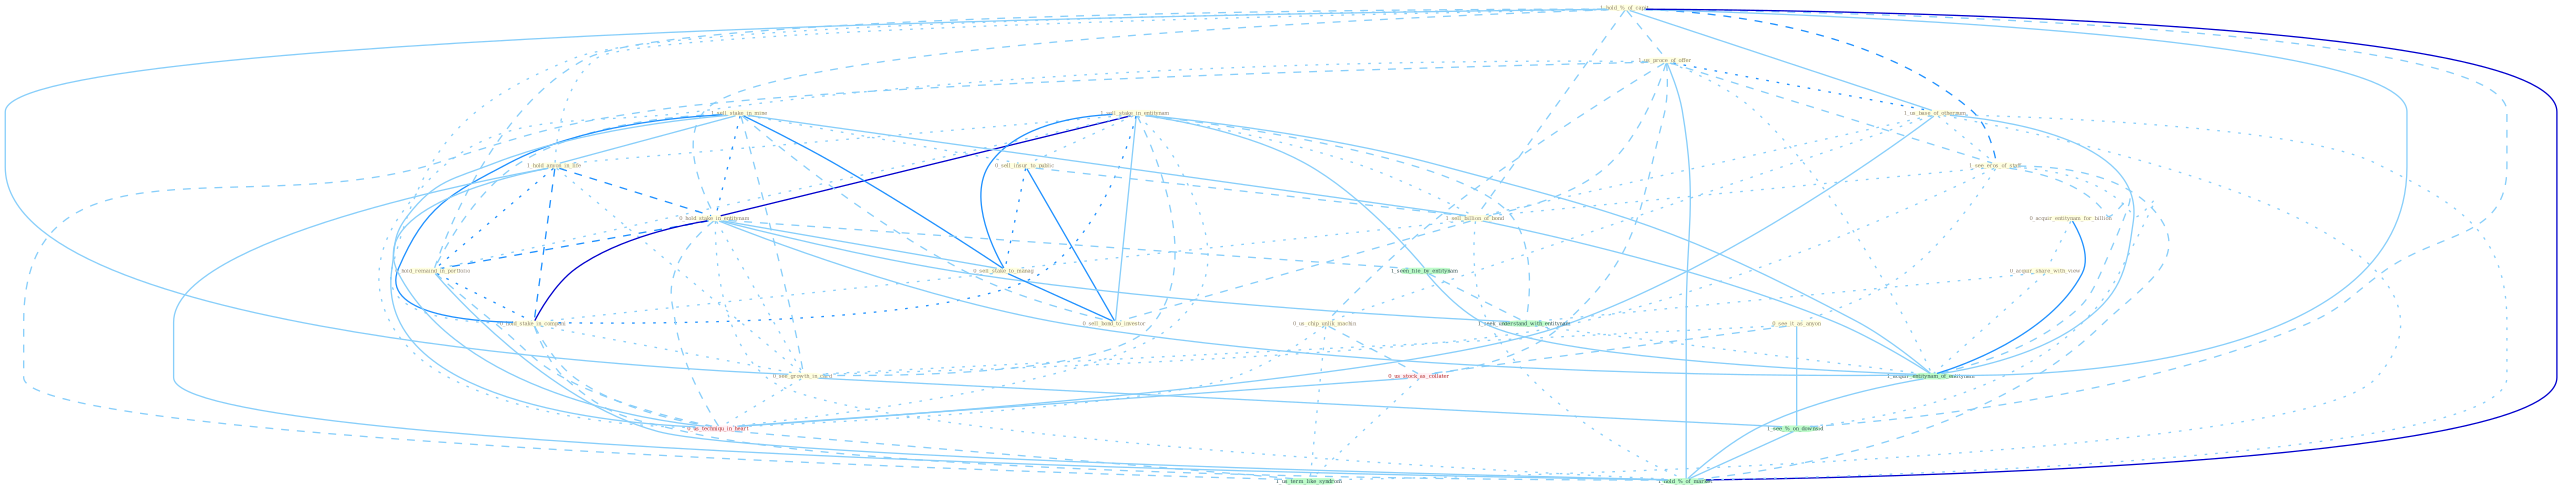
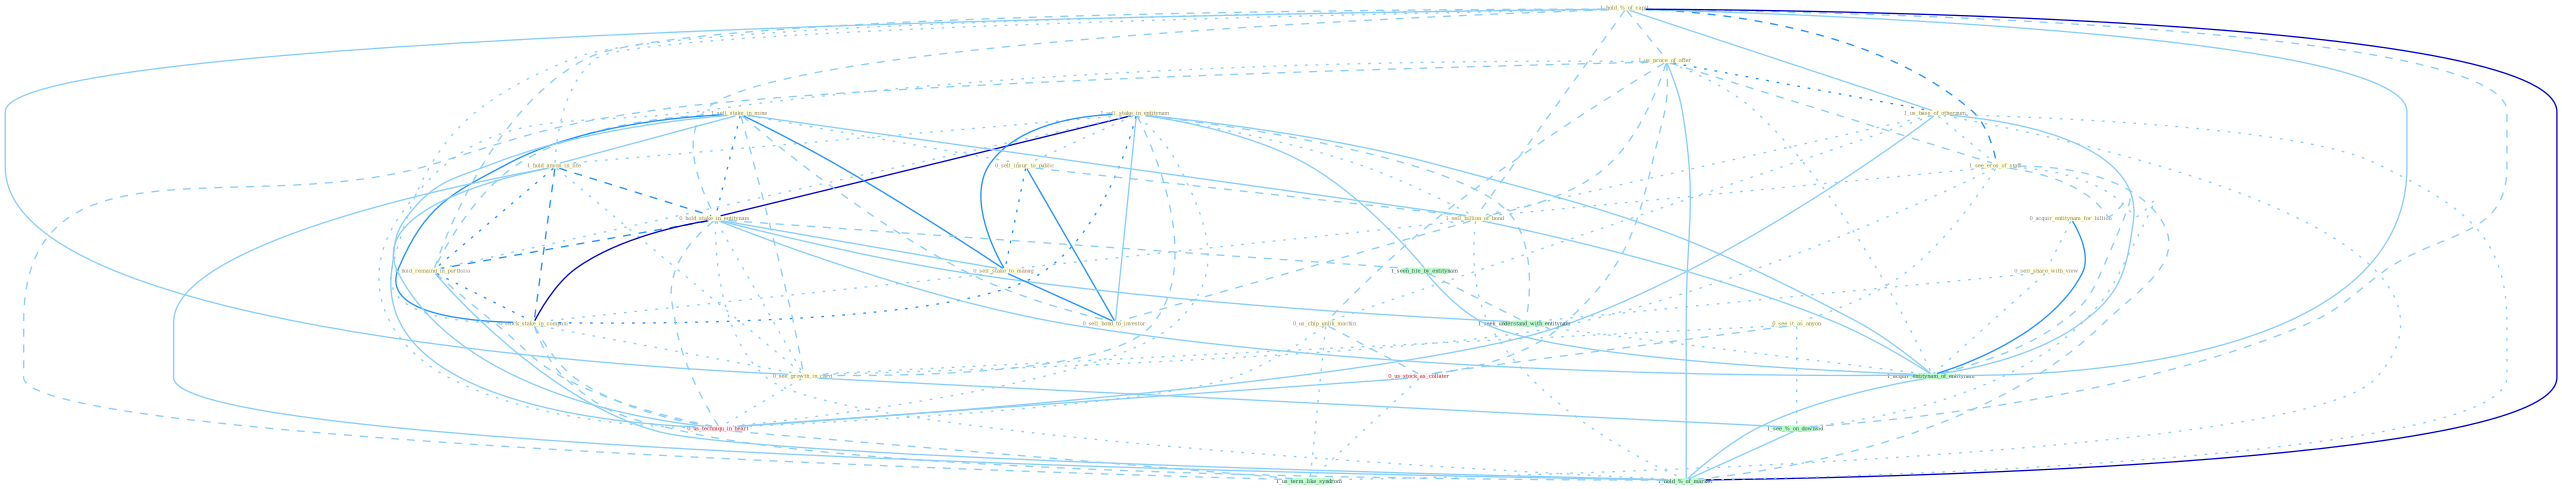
(2047, 271) -> (2047, 271)
(534, 324) -> (534, 324)
(1797, 384) -> (1797, 384)
